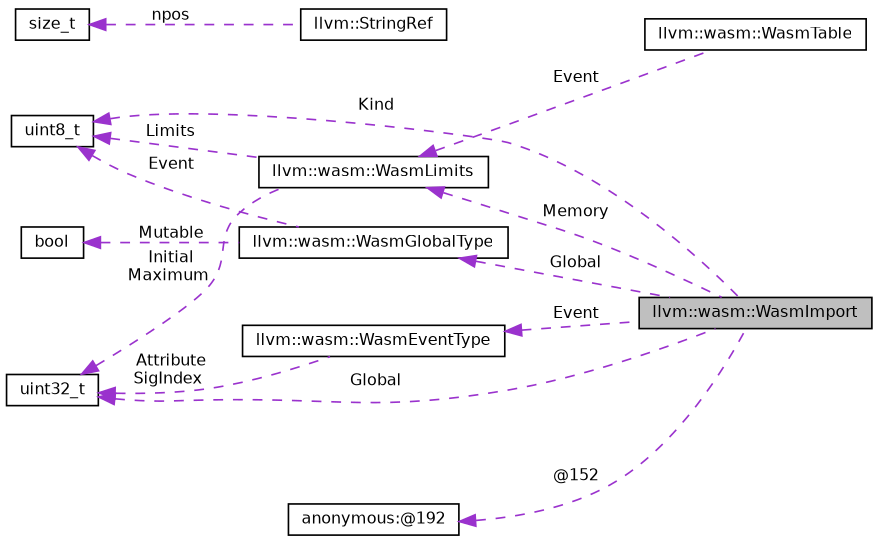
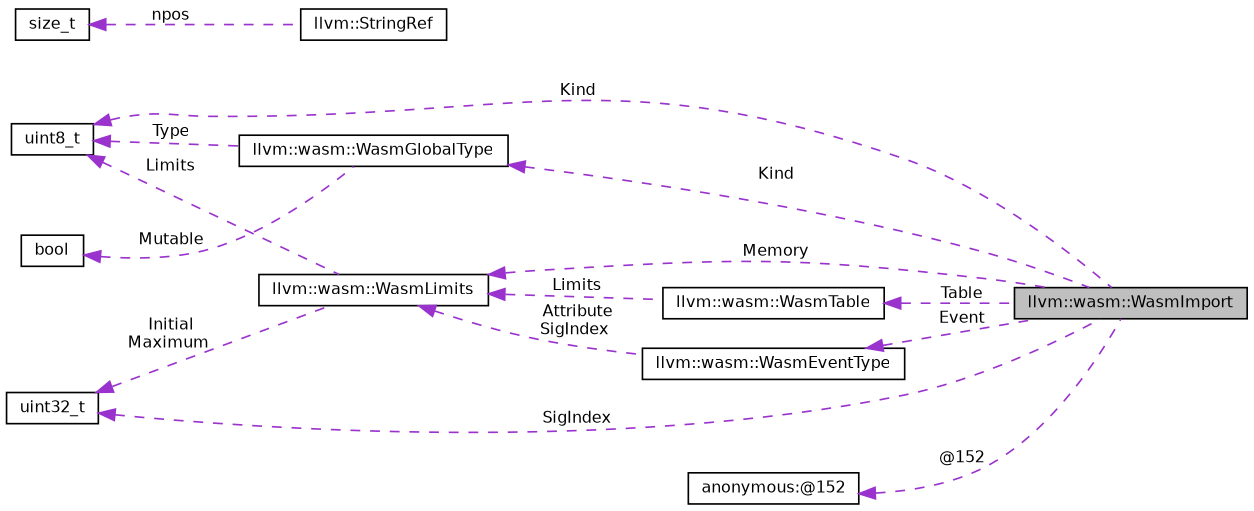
(574, 78) -> (575, 286)
(169, 165) -> (169, 132)
(574, 263) -> (774, 175)
none -> (958, 303)
(374, 381) -> (575, 419)
(225, 386) -> (537, 339)
(374, 520) -> (774, 488)
